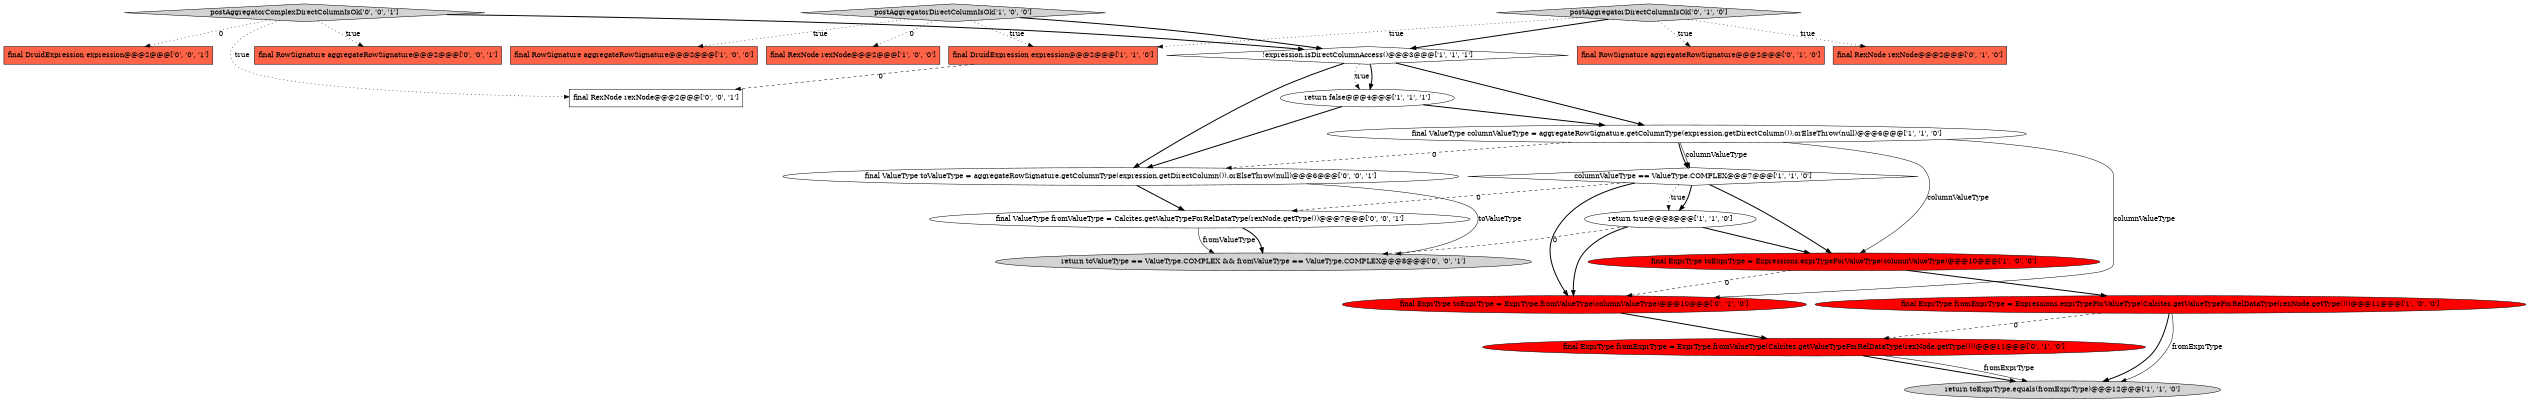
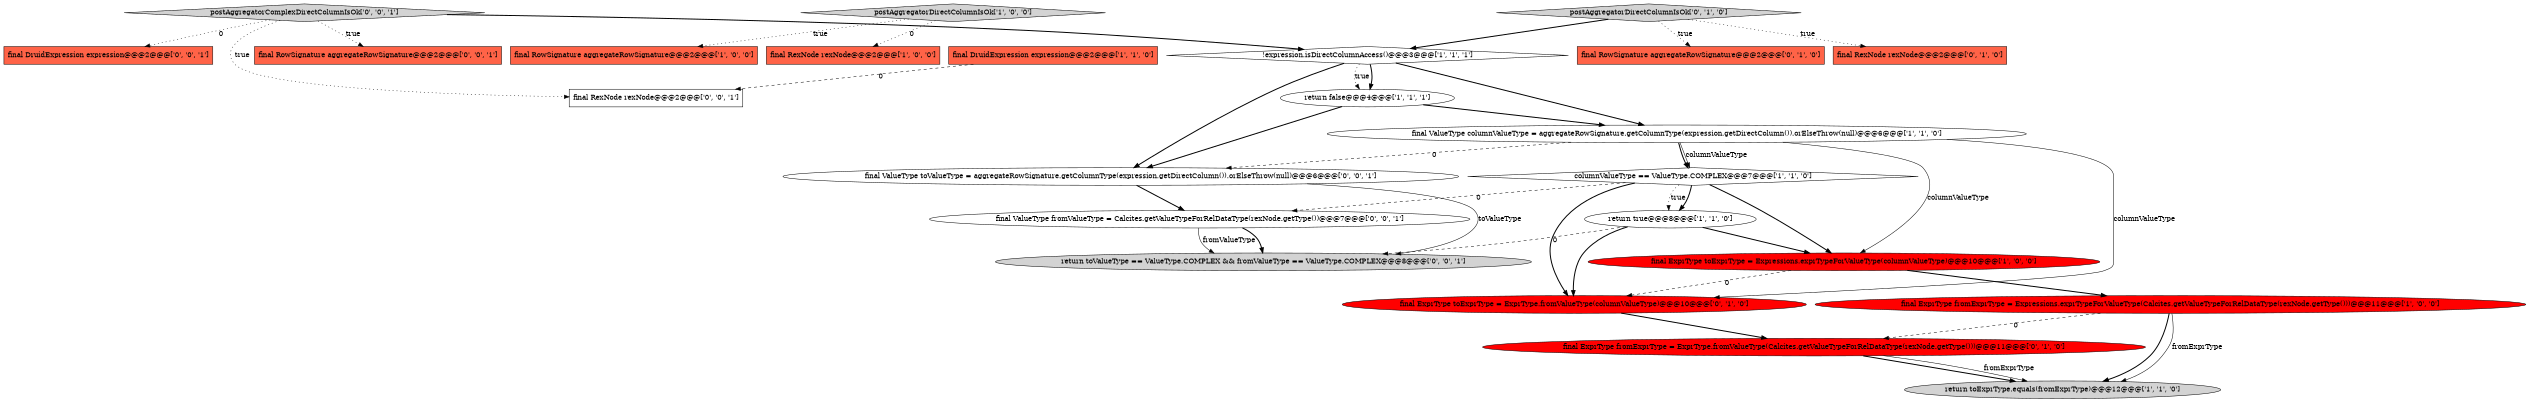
(1169, 30) -> none
(1372, 32) -> none
(1000, 33) -> none
